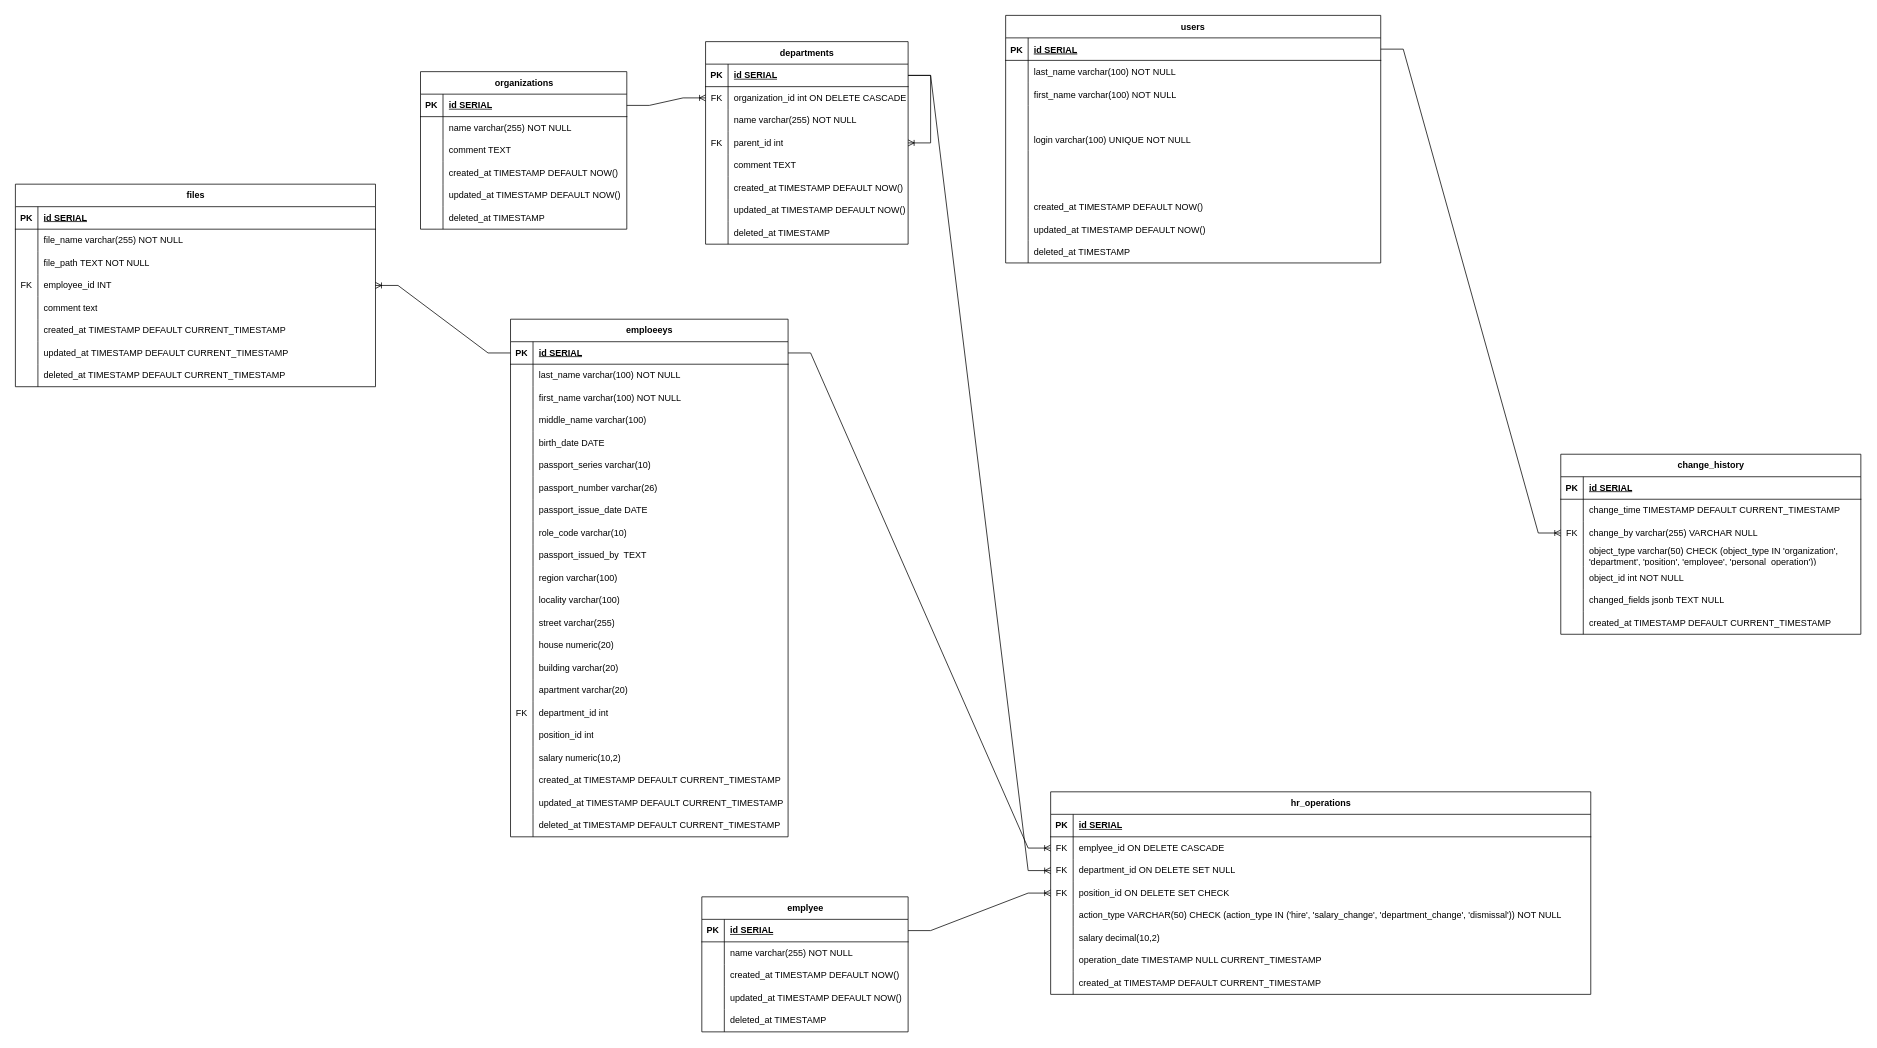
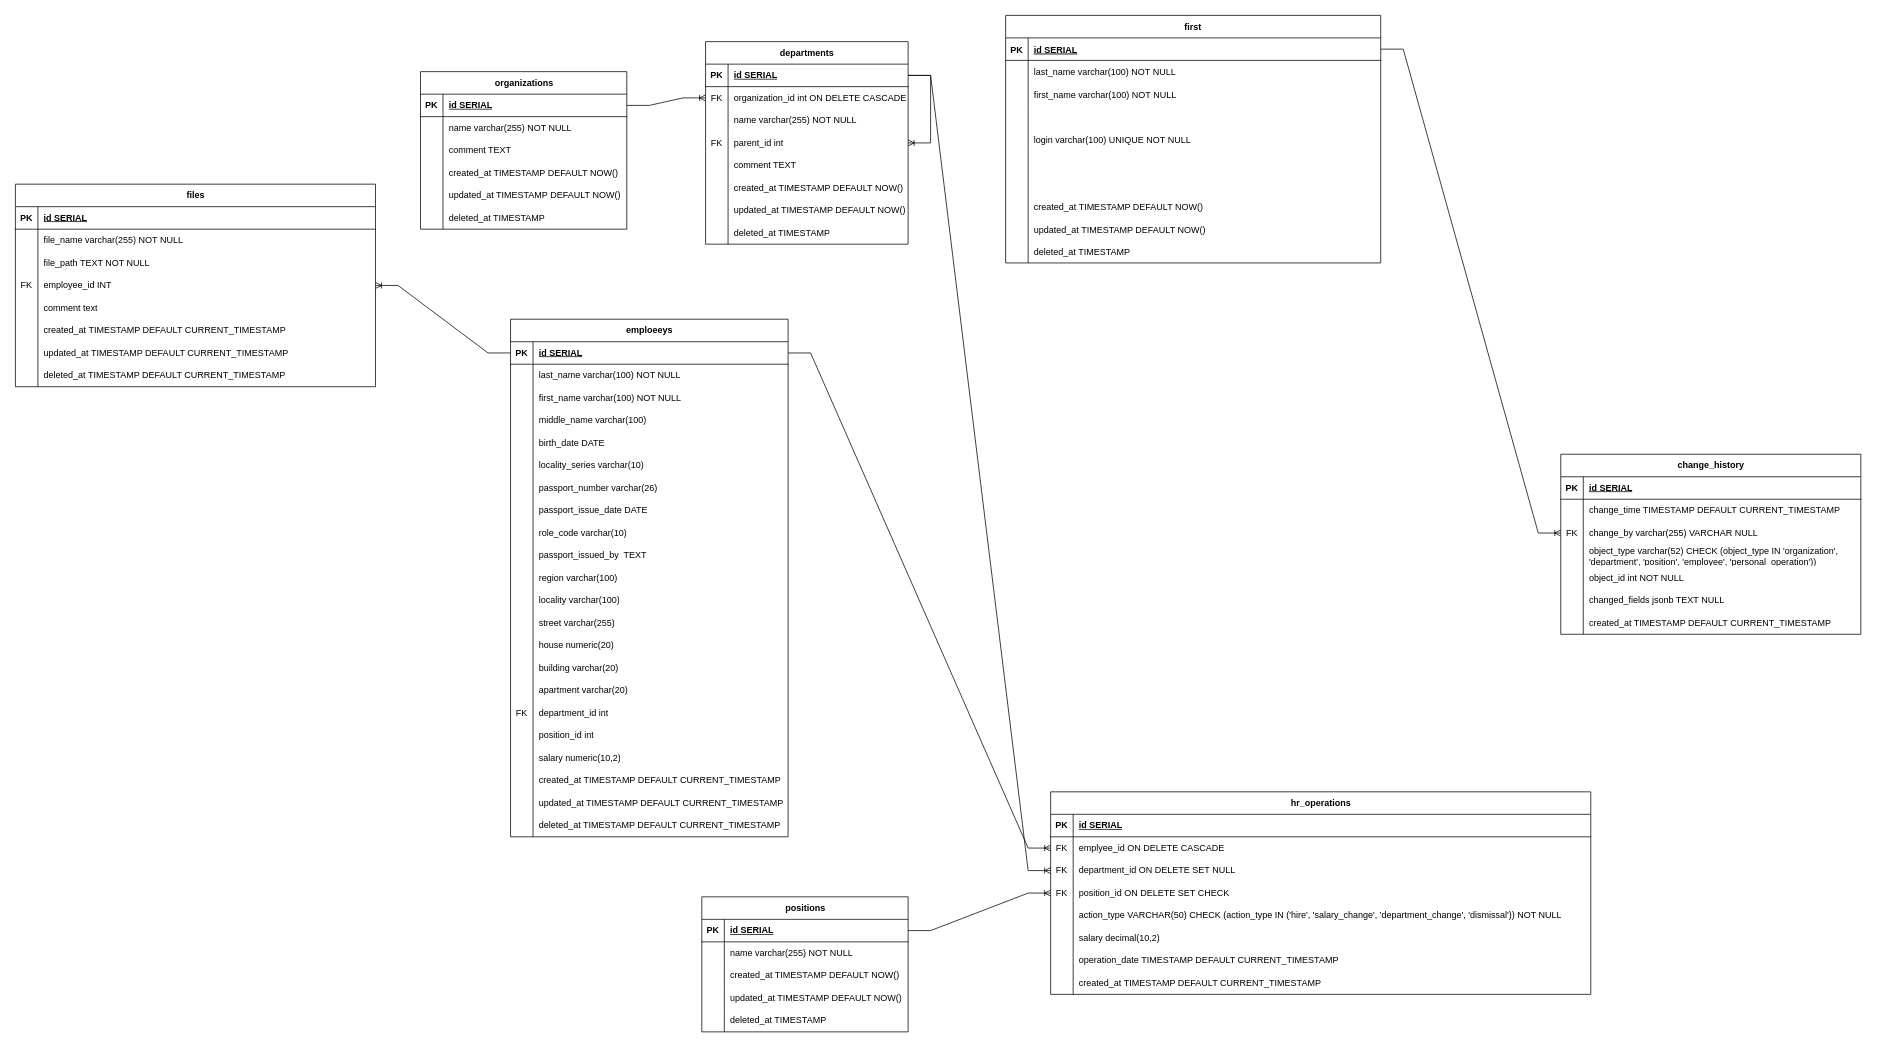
(1193, 27) -> (1193, 27)
(605, 465) -> (601, 465)
(1725, 555) -> (1725, 555)
(806, 908) -> (806, 908)
(1193, 960) -> (1200, 960)
